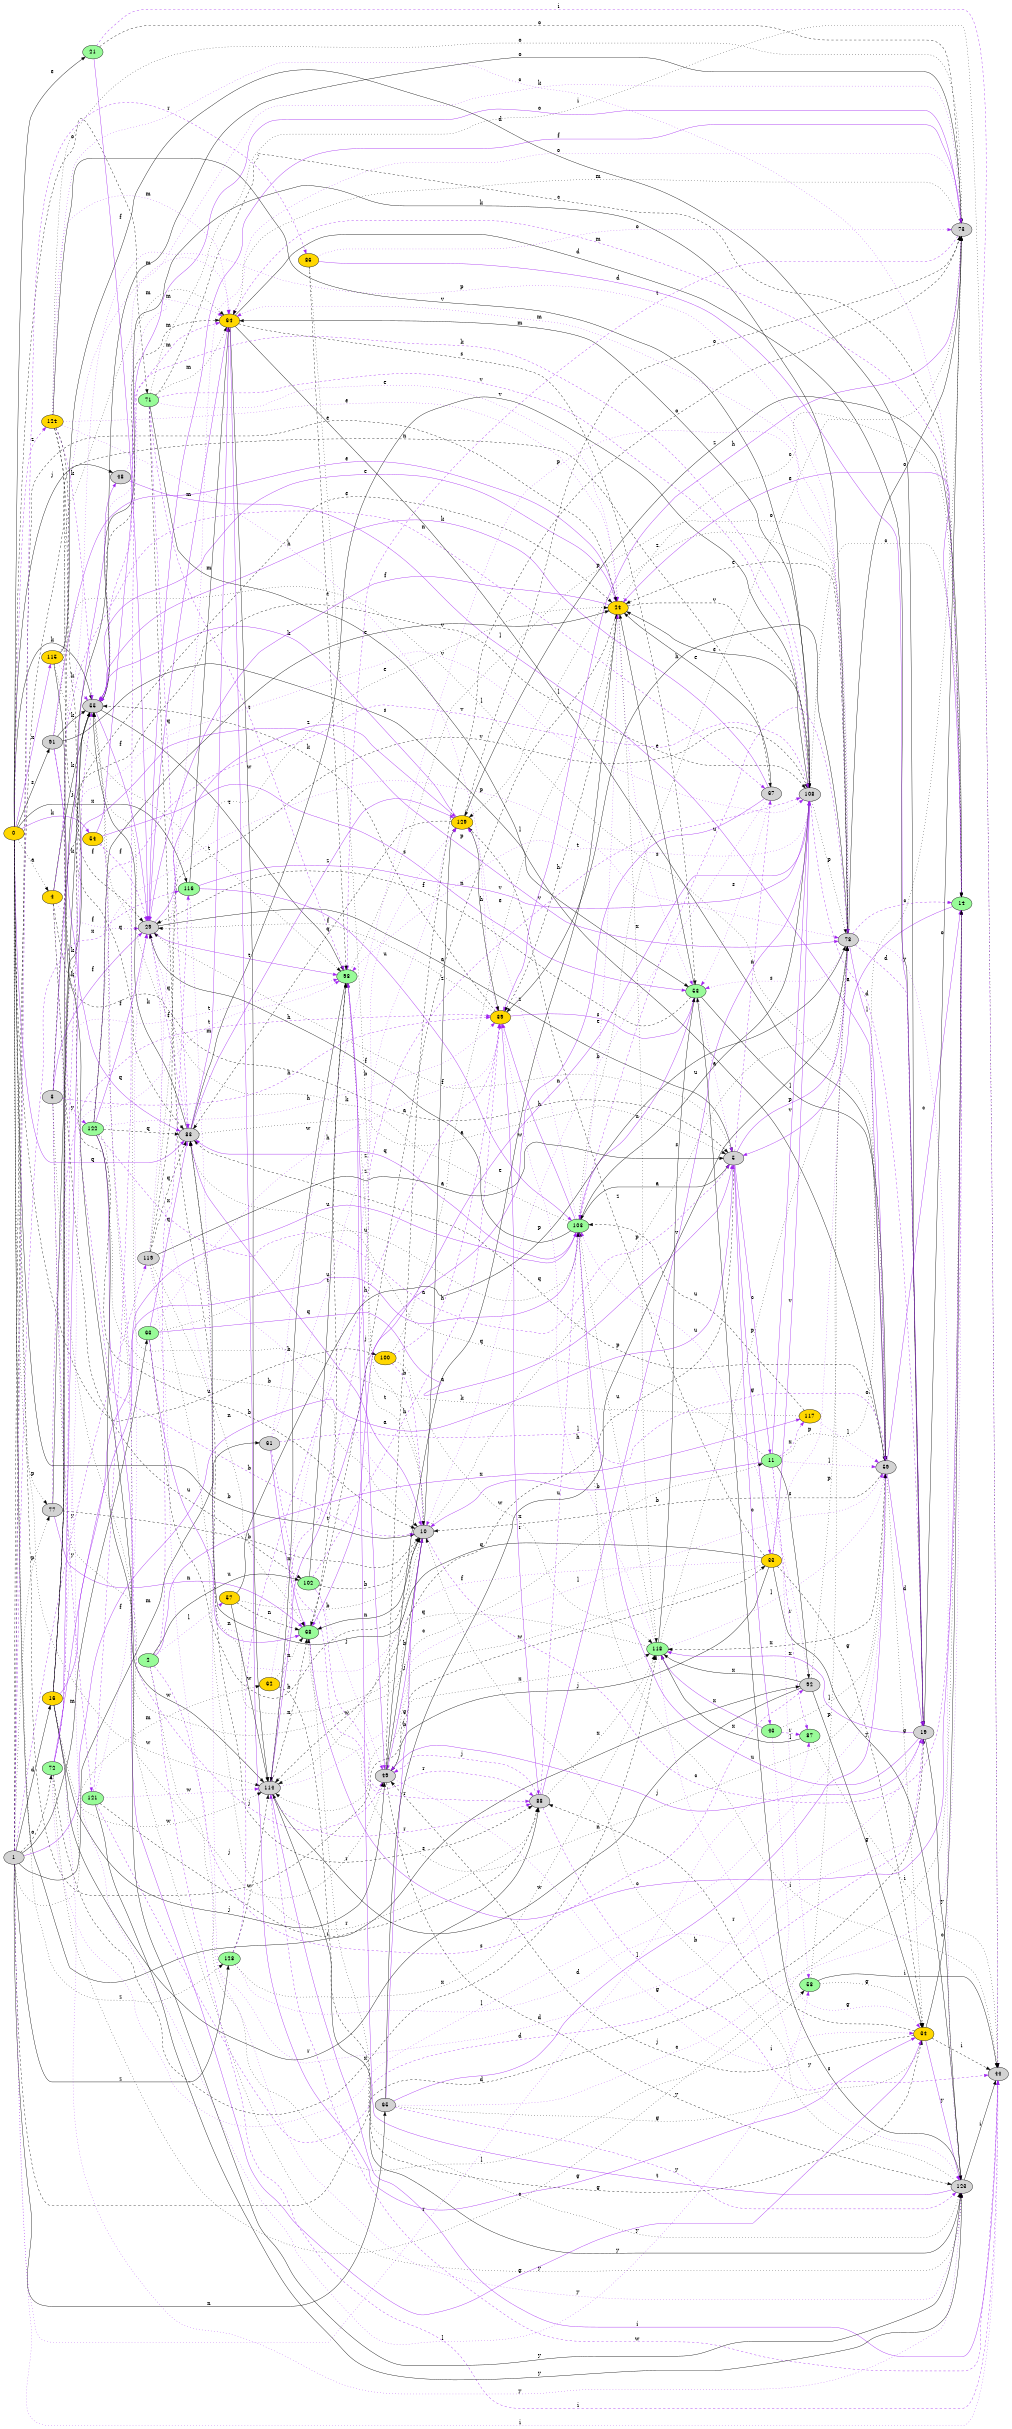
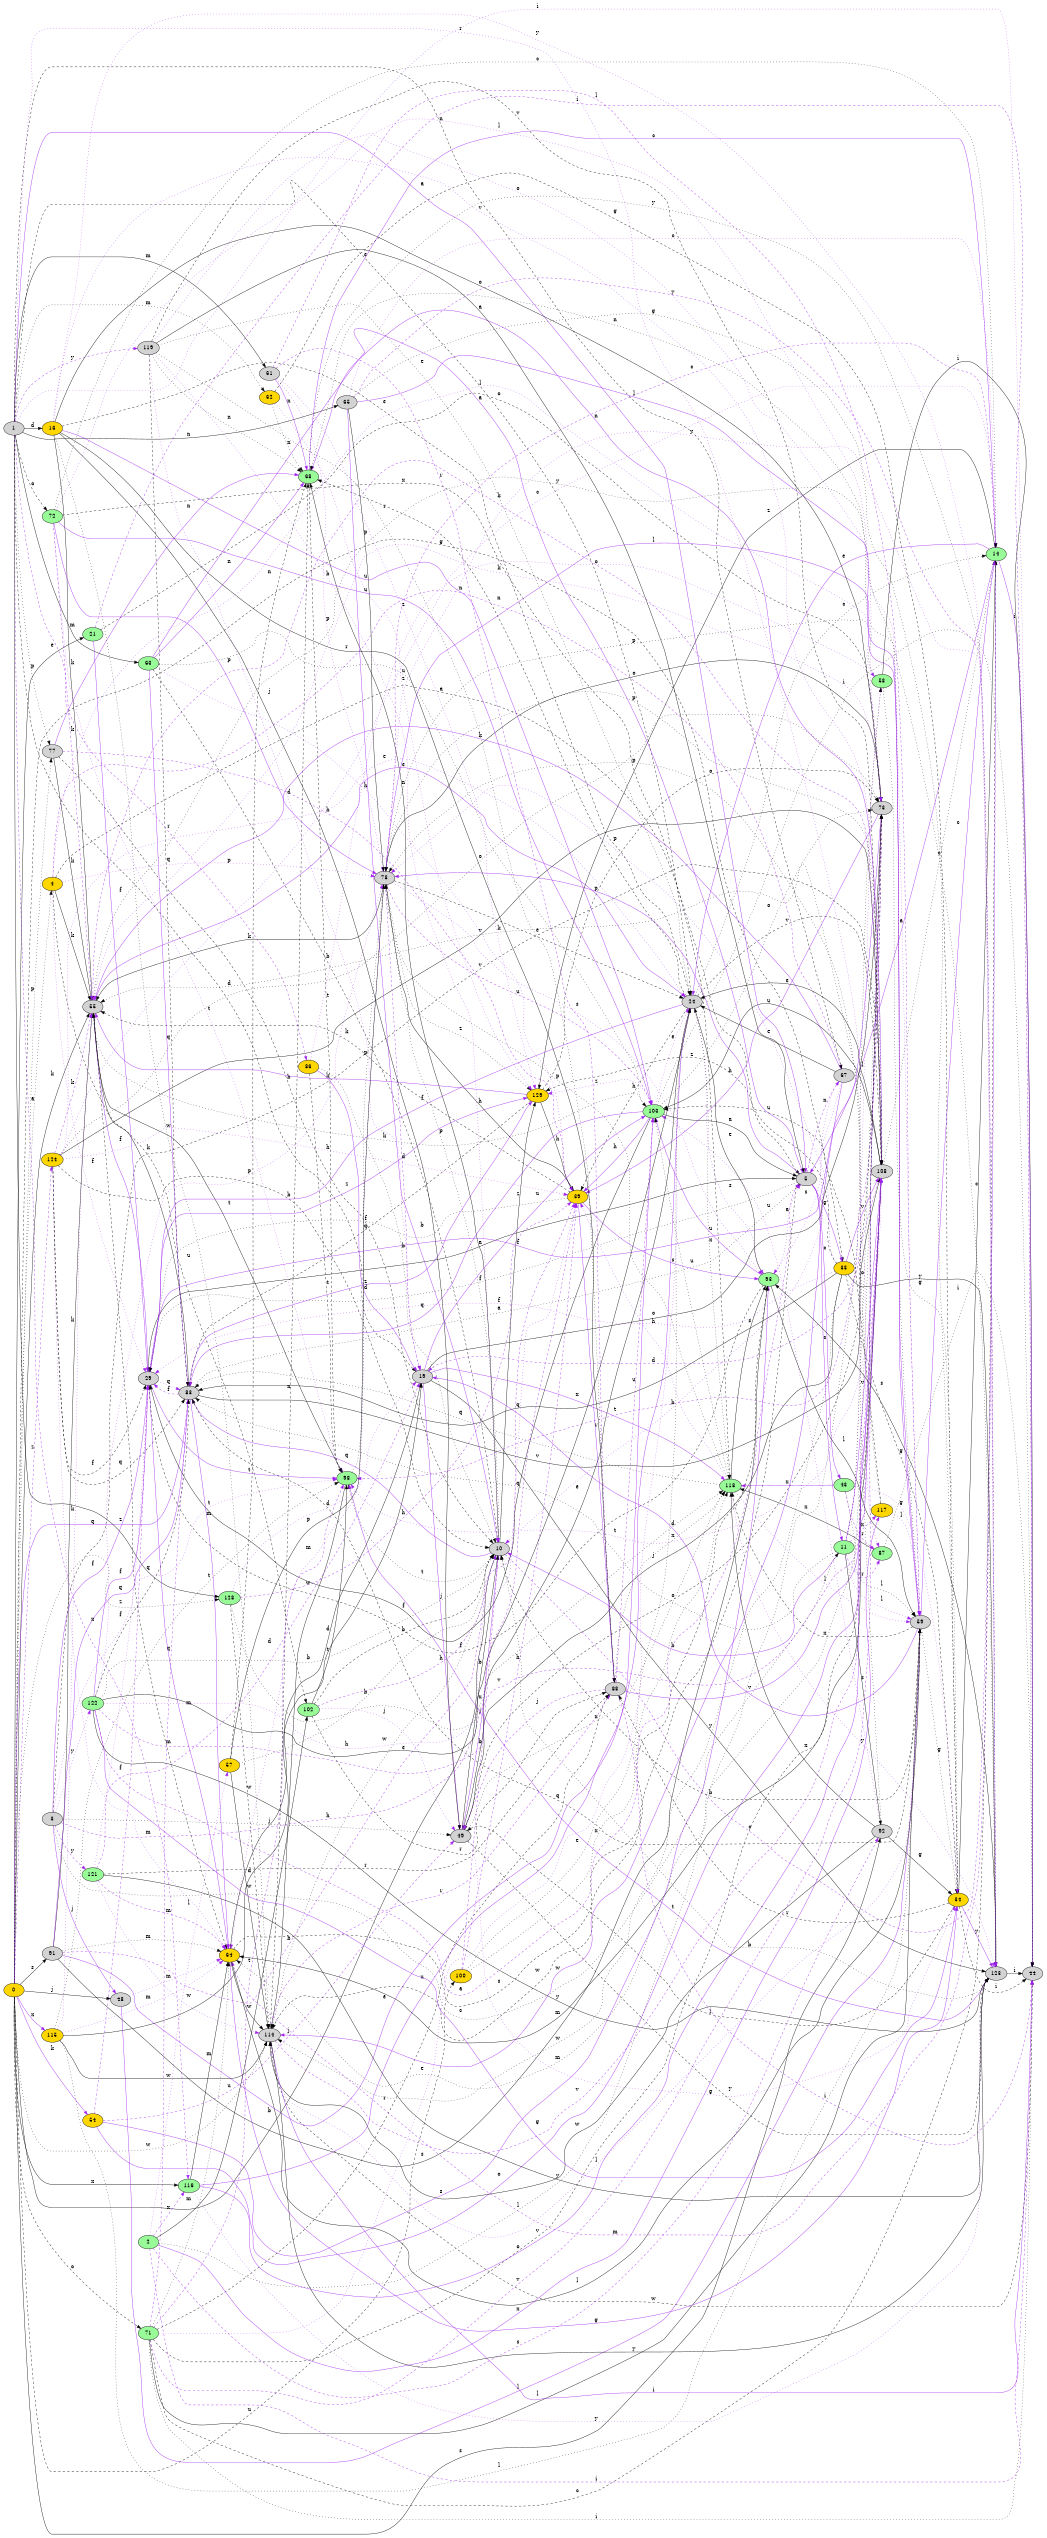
(618, 608) -> (692, 1002)
(696, 991) -> (769, 1280)
none -> (1031, 1261)
(364, 1355) -> none
(369, 1755) -> (468, 1854)
none -> (790, 1764)
(586, 2342) -> (743, 2307)
